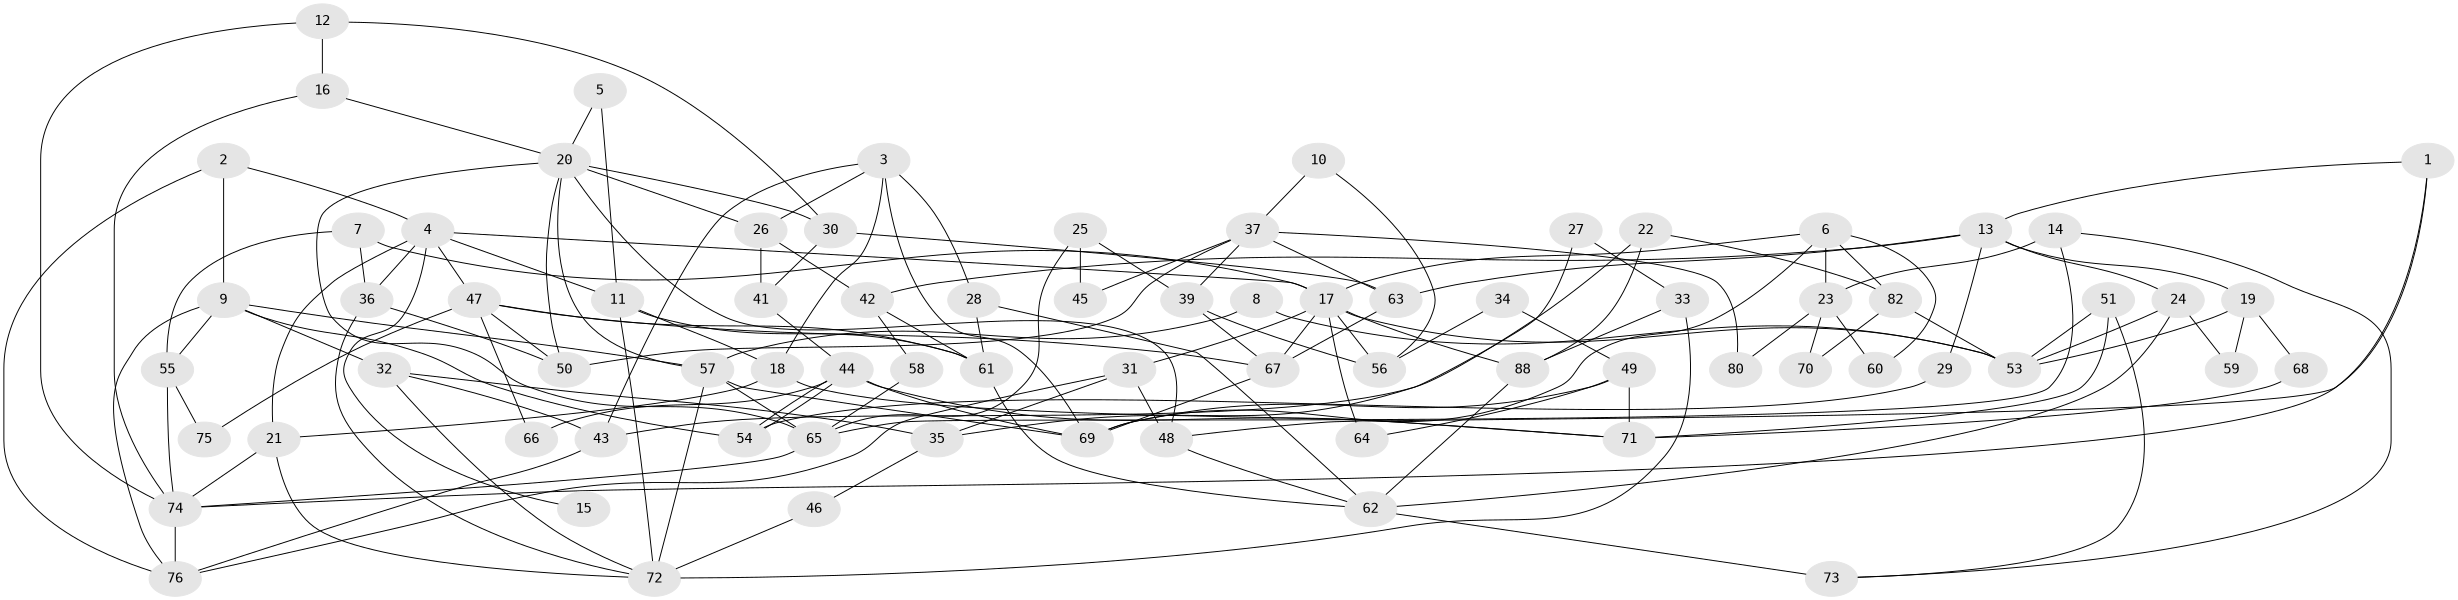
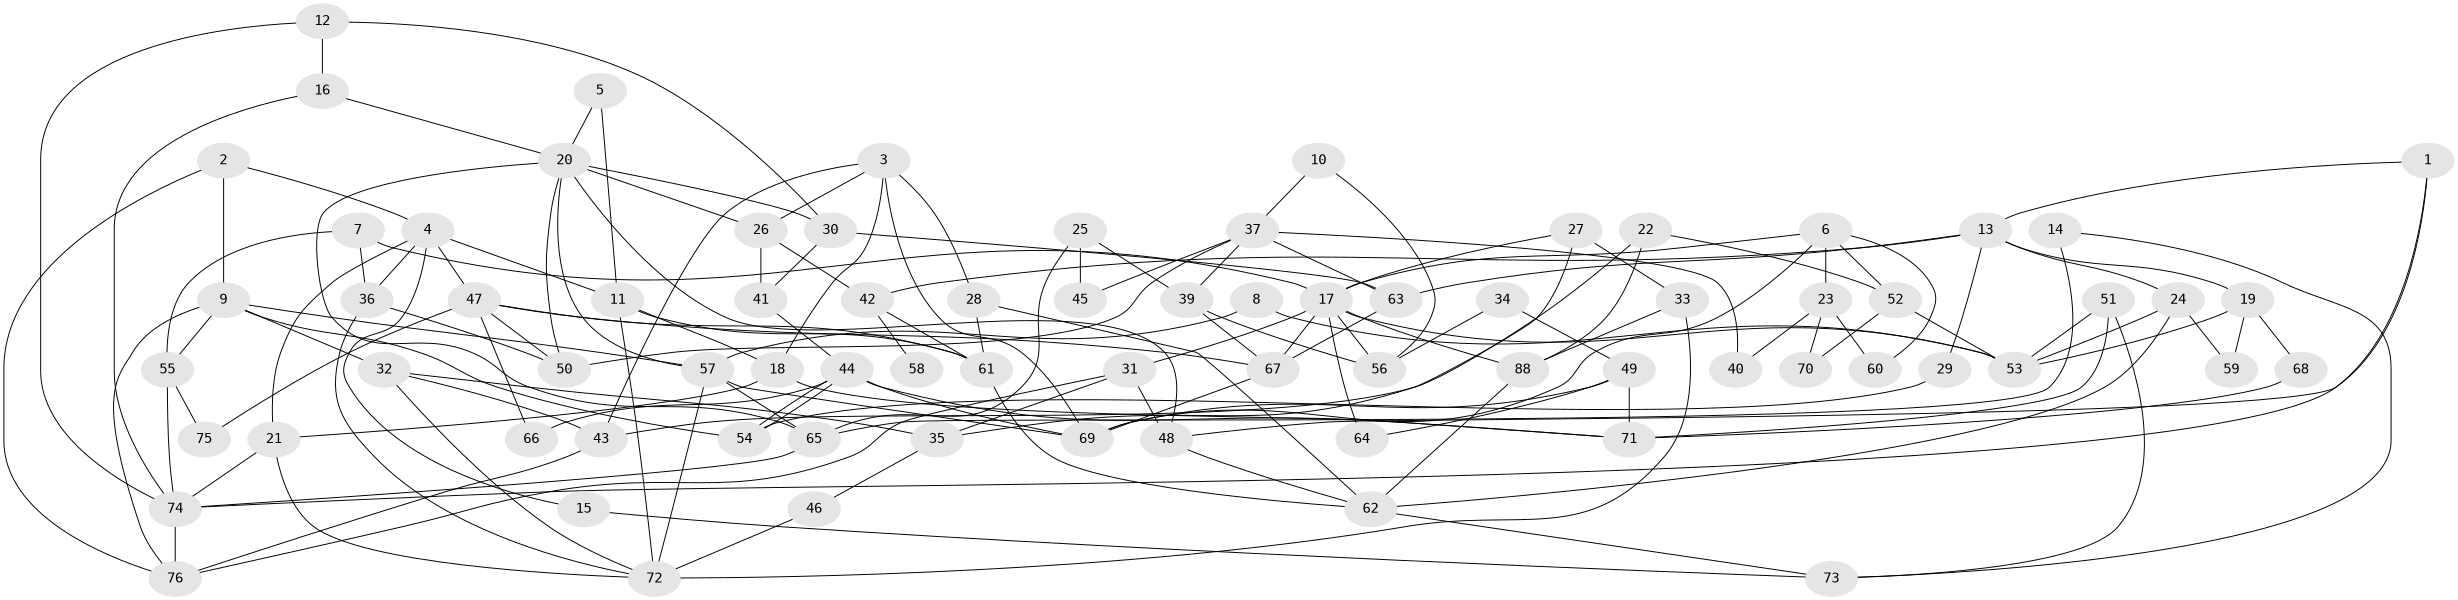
(838, 255) -> (1468, 253)
(1940, 265) -> none
(1895, 300) -> (1895, 300)
(1736, 370) -> (1736, 370)
(866, 405) -> none
none -> (1147, 548)
